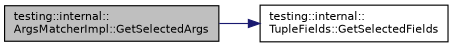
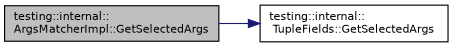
(354, 23) -> (354, 23)
